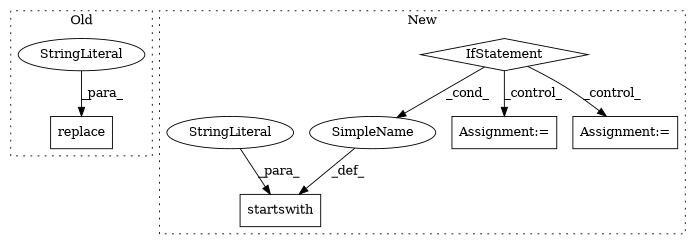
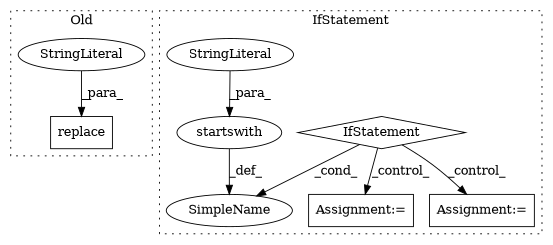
(422, 21) -> (351, 21)
(331, 168) -> (229, 167)
(280, 211) -> (229, 133)
